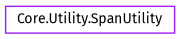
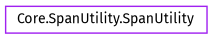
(90, 20) -> (106, 20)
